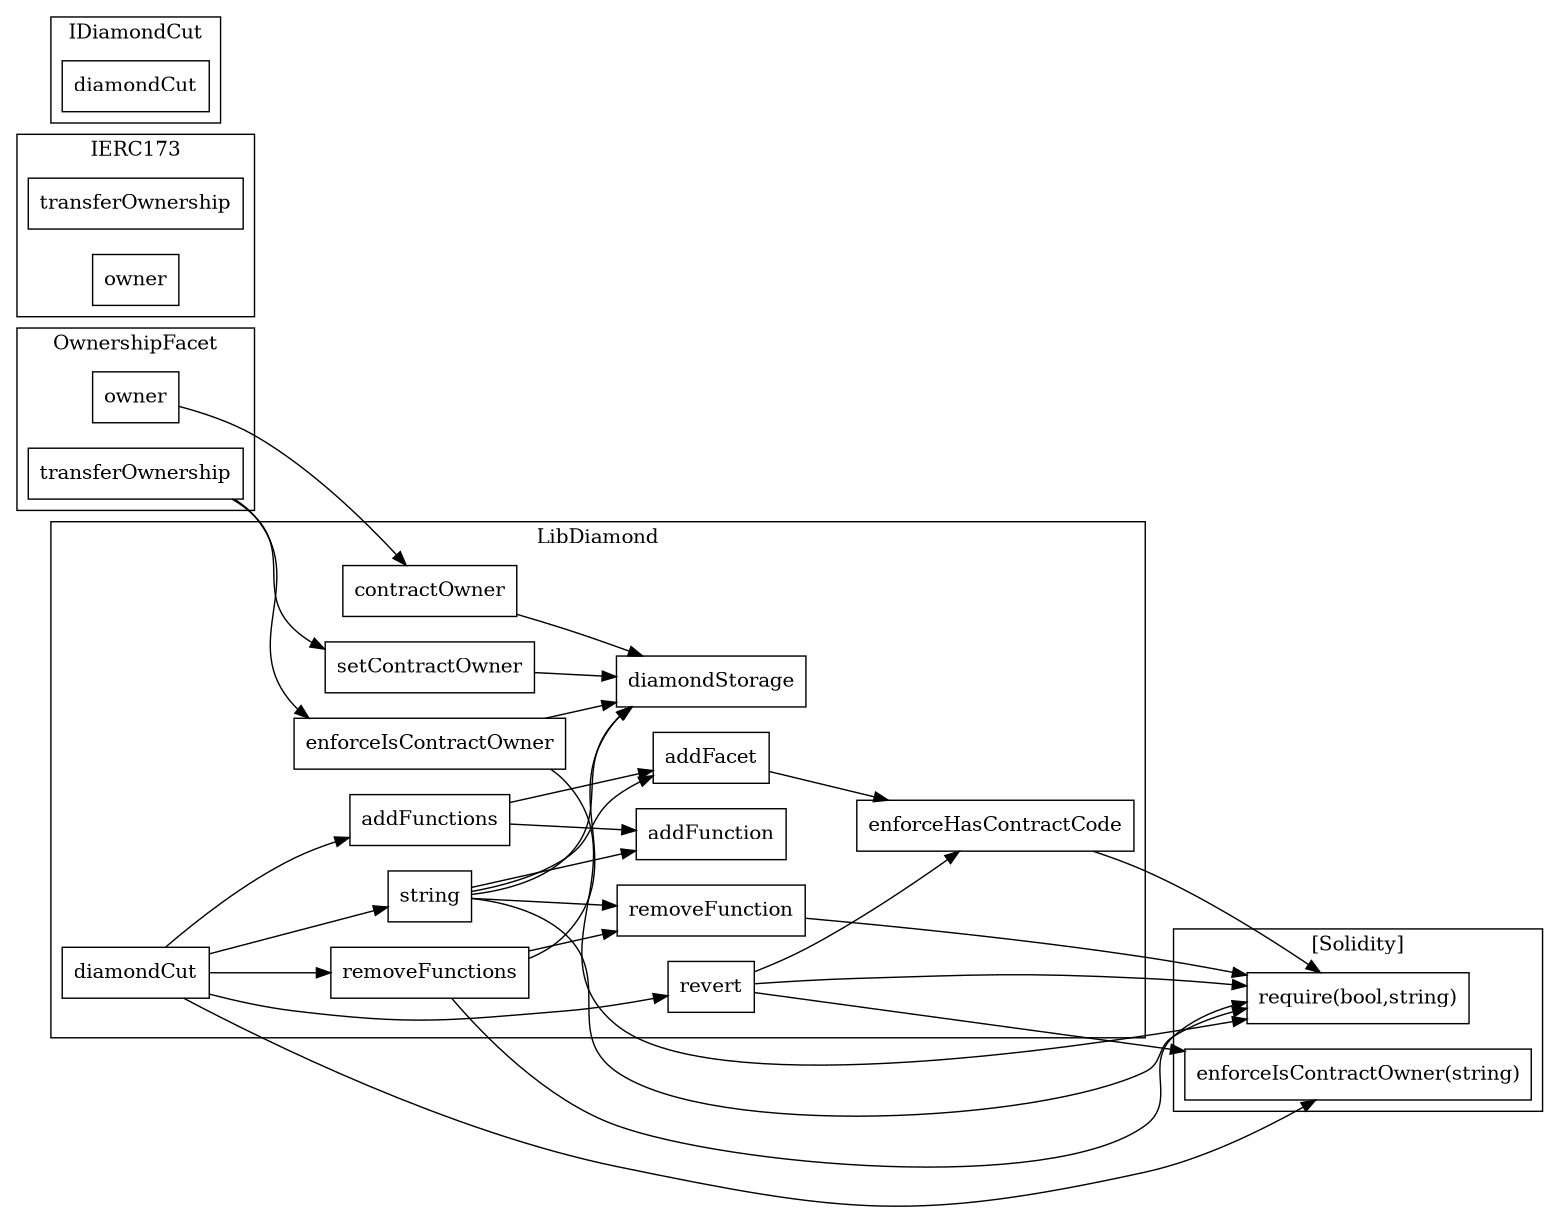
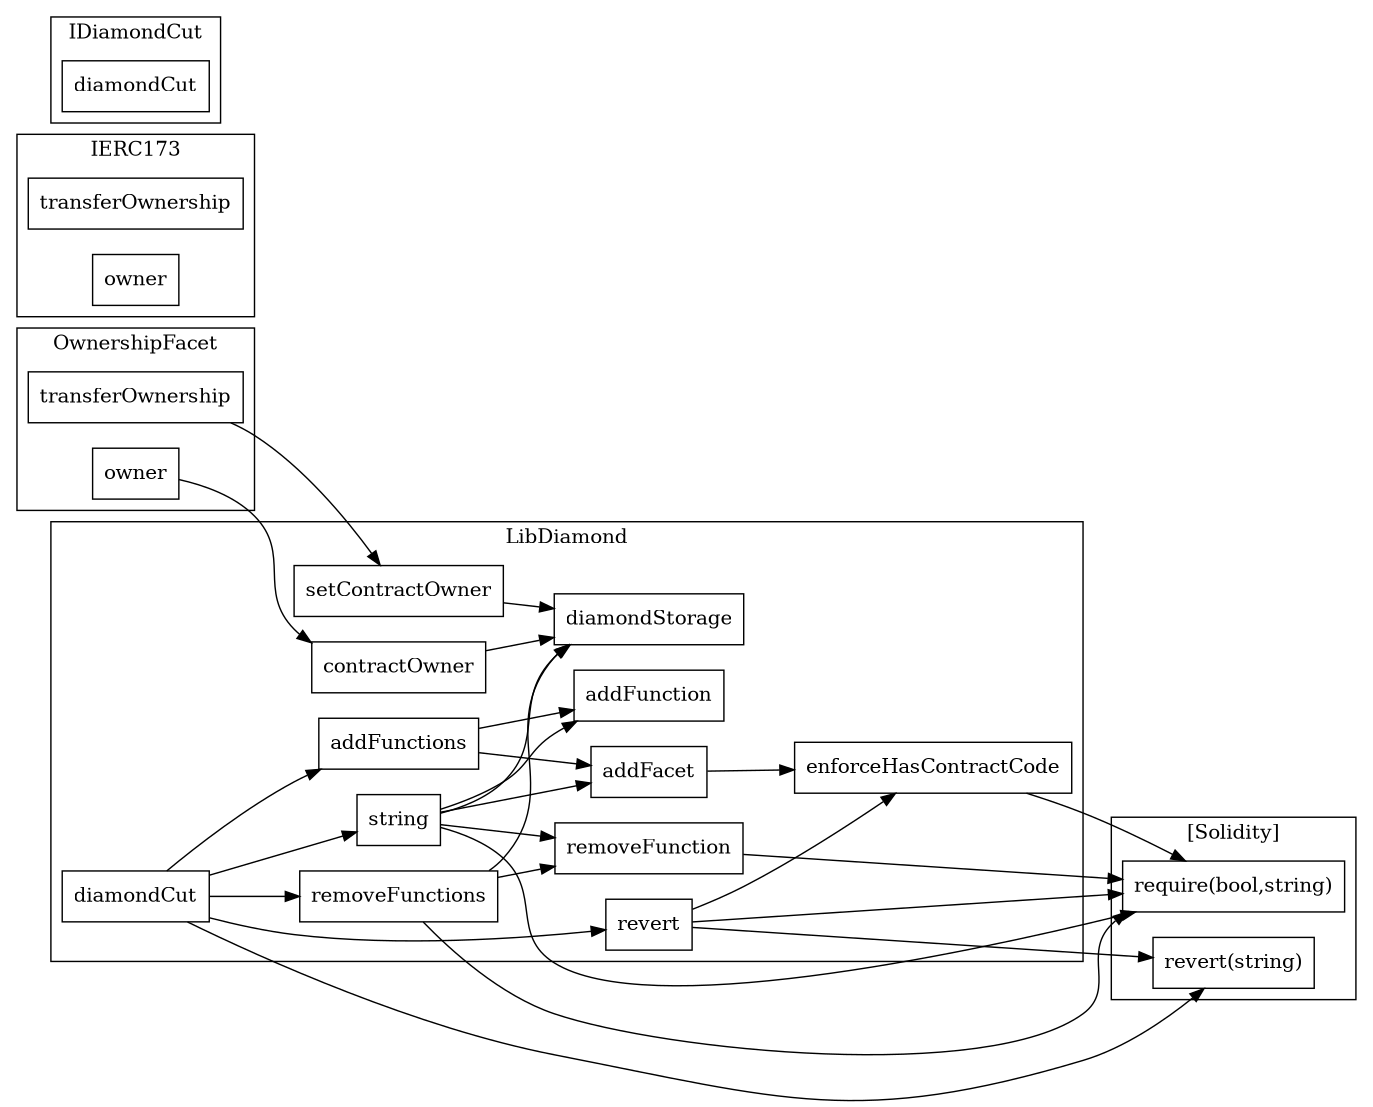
(430, 744) -> none
(1358, 1075) -> (1234, 963)
